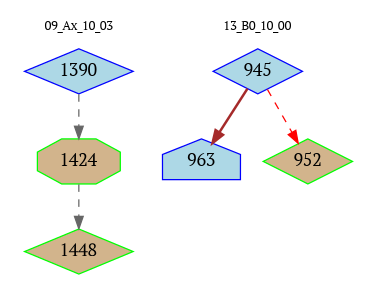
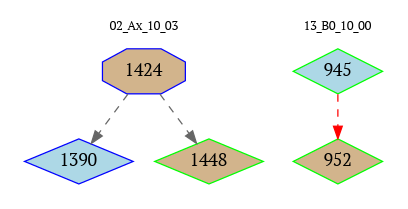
(79, 27) -> (144, 27)
(258, 71) -> (338, 71)
(79, 110) -> (113, 114)
(79, 161) -> (144, 71)
(201, 161) -> none
